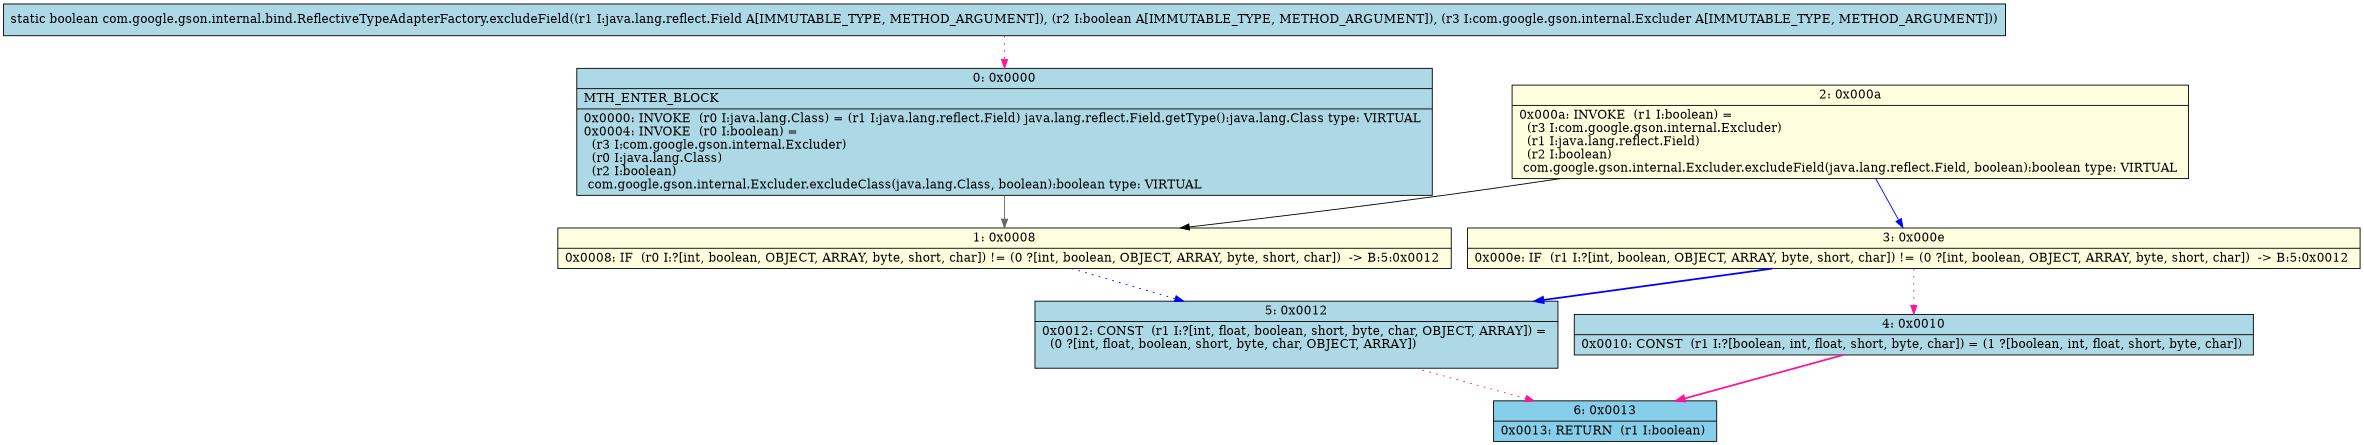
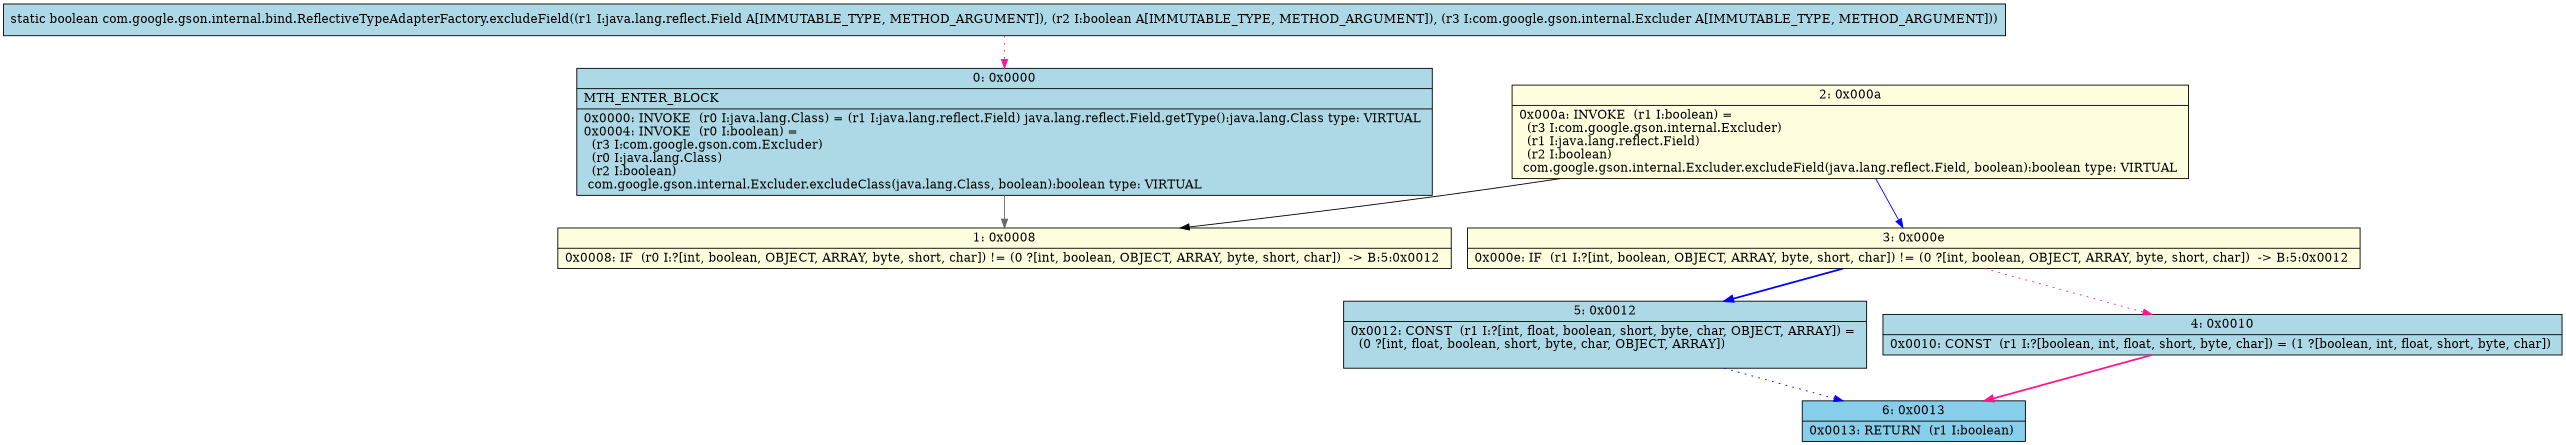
(715, 145) -> (703, 145)
(1123, 284) -> none
(1471, 383) -> (1779, 383)
